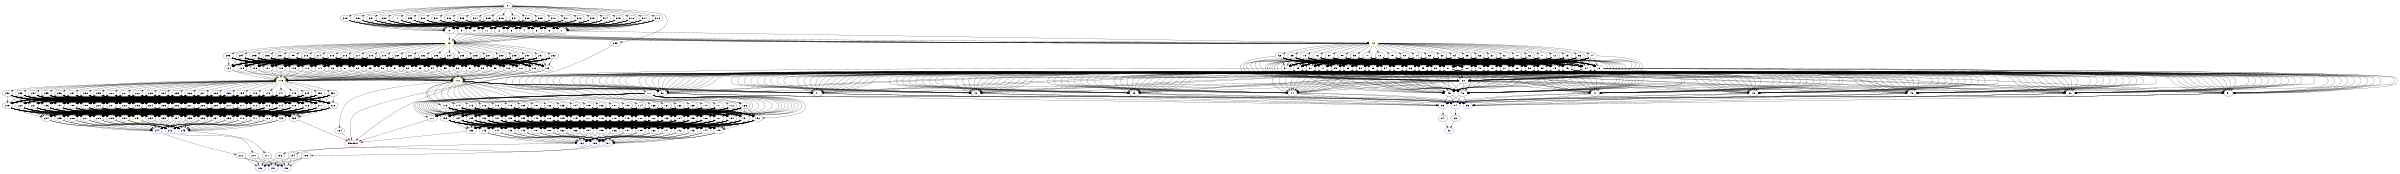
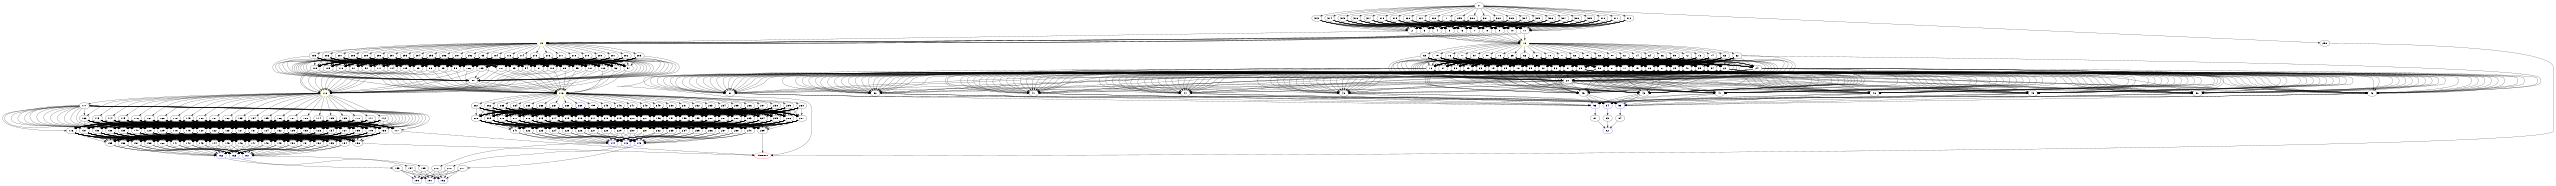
(469, 62) -> (478, 74)
(1600, 88) -> (2225, 63)
none -> (1595, 118)
(340, 131) -> none
